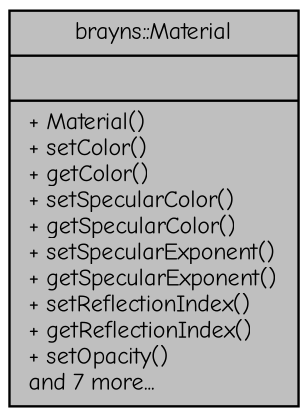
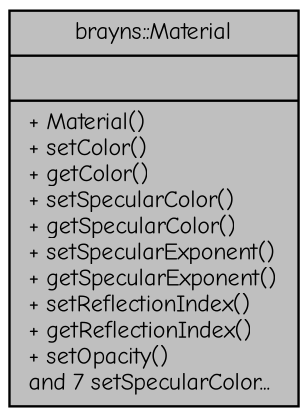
(92, 383) -> (150, 383)
